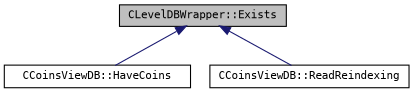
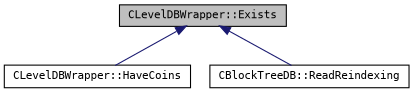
(97, 76) -> (97, 76)
(309, 76) -> (309, 76)
